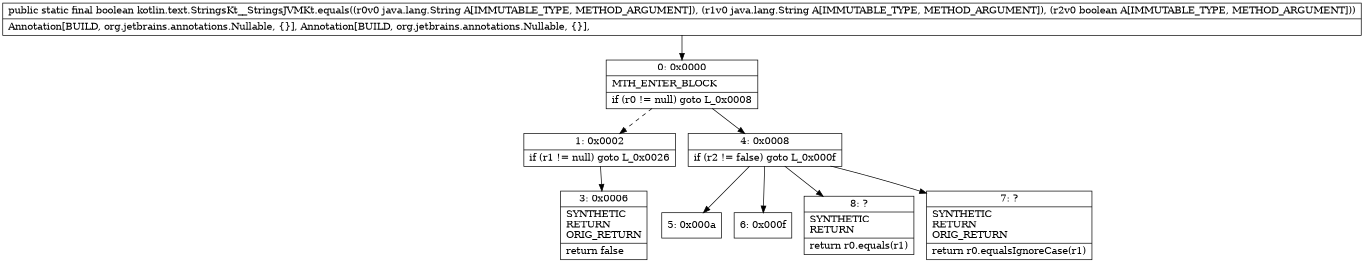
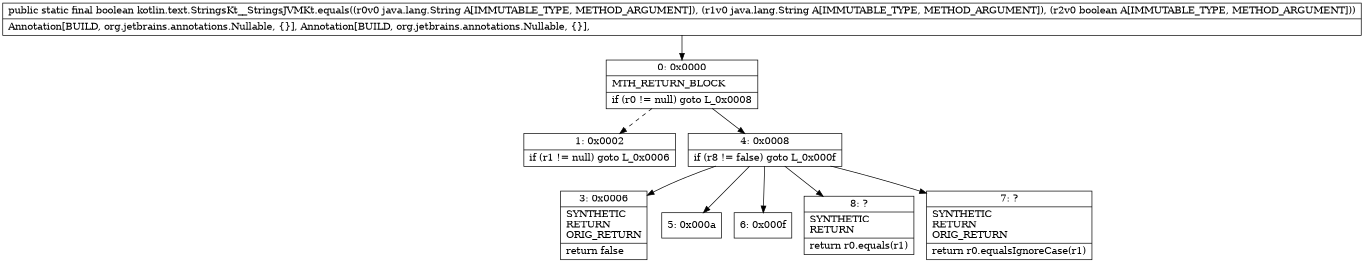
(664, 84) -> (669, 84)
(600, 158) -> (600, 158)
(765, 158) -> (765, 158)
(601, 175) -> (684, 178)
